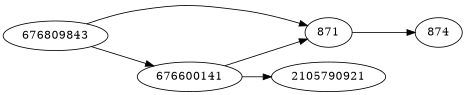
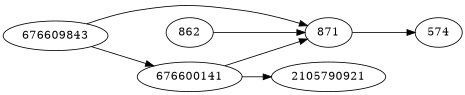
none -> (190, 32)
(439, 32) -> (439, 32)
(56, 36) -> (56, 36)
